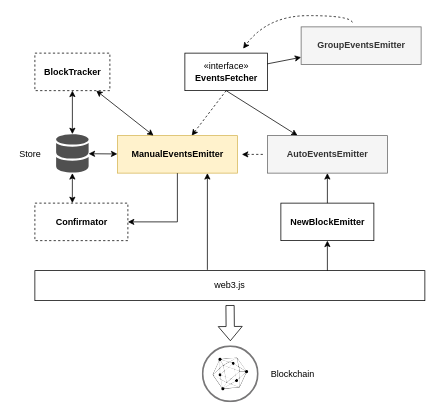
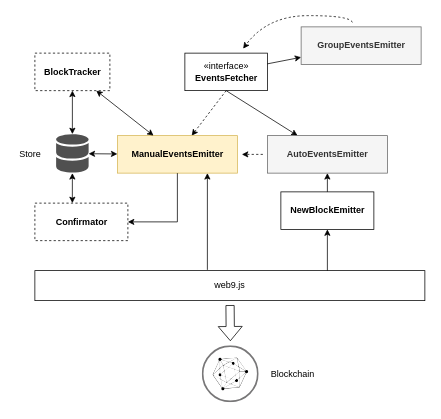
(327, 222) -> (327, 210)
(230, 285) -> (230, 285)
